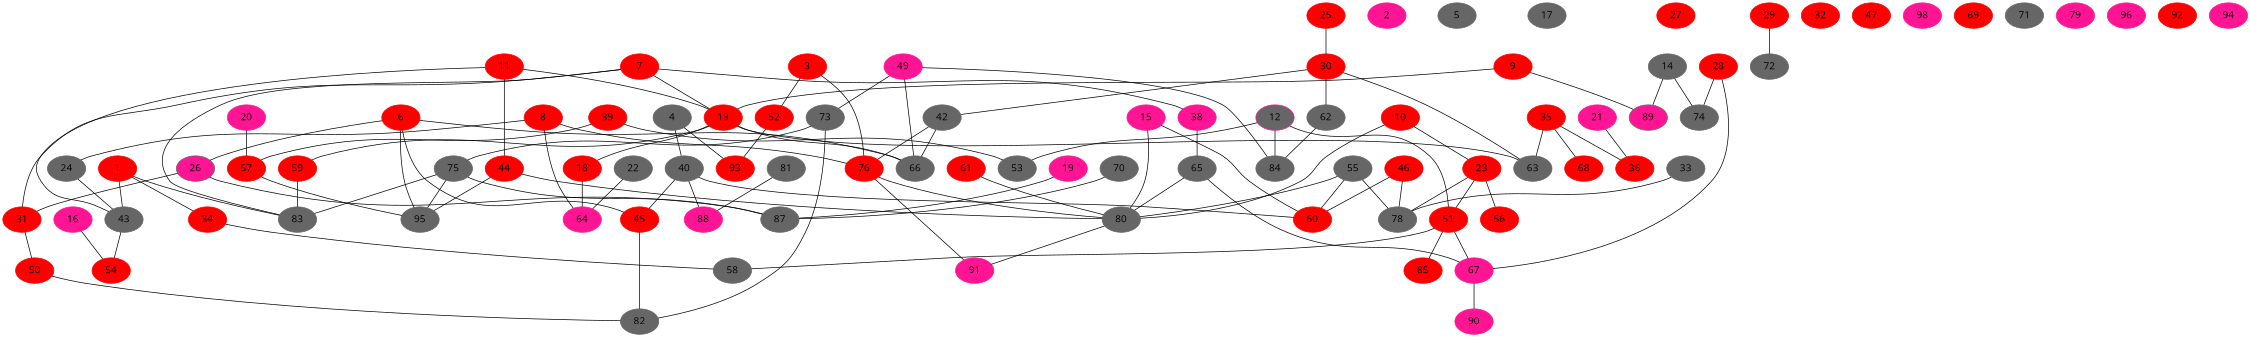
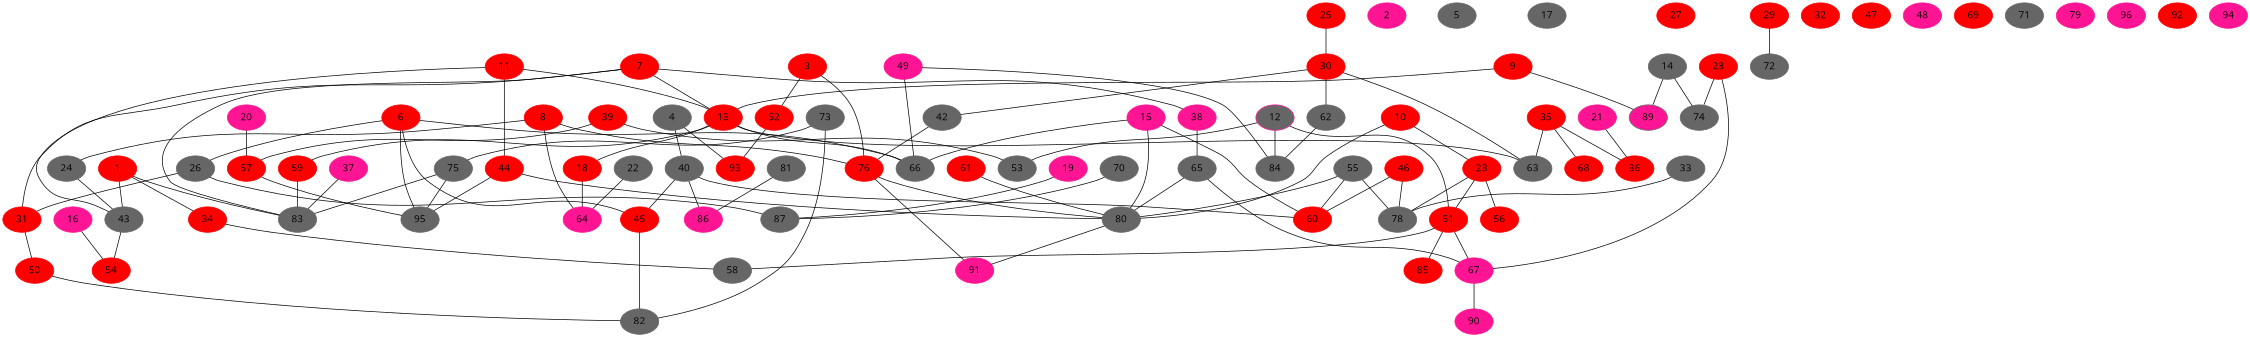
(1922, 16) -> (1922, 16)
(860, 95) -> none
(931, 139) -> (1027, 135)
(196, 169) -> (196, 169)
none -> (348, 169)
(540, 194) -> none
(703, 220) -> (703, 220)
